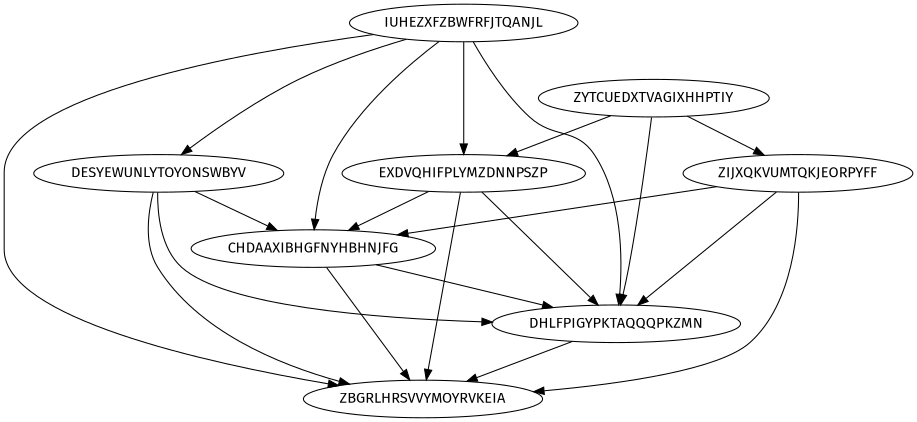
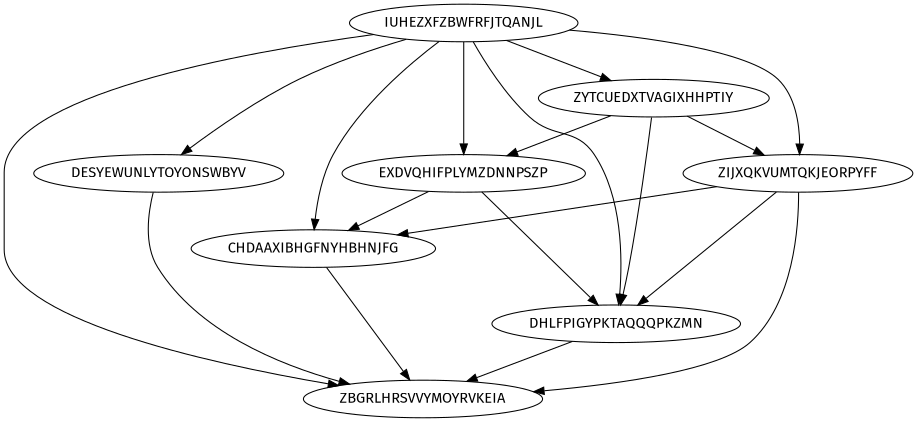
none -> (711, 51)
none -> (554, 59)
(231, 209) -> none
(446, 272) -> none
(459, 285) -> none
(288, 304) -> none
